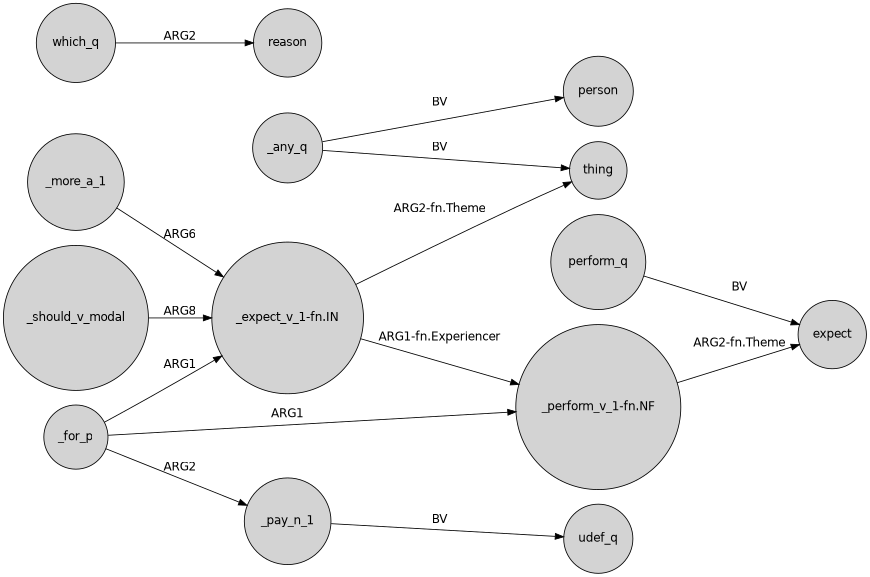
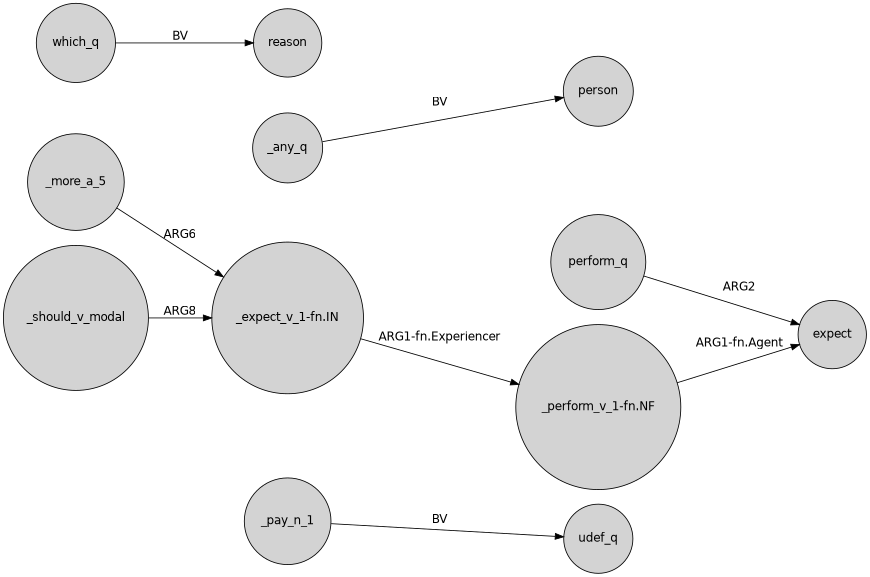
(180, 37) -> (180, 37)
(598, 170) -> none
(76, 182) -> (76, 182)
(739, 288) -> (739, 288)
(739, 343) -> (739, 343)
(76, 437) -> none
